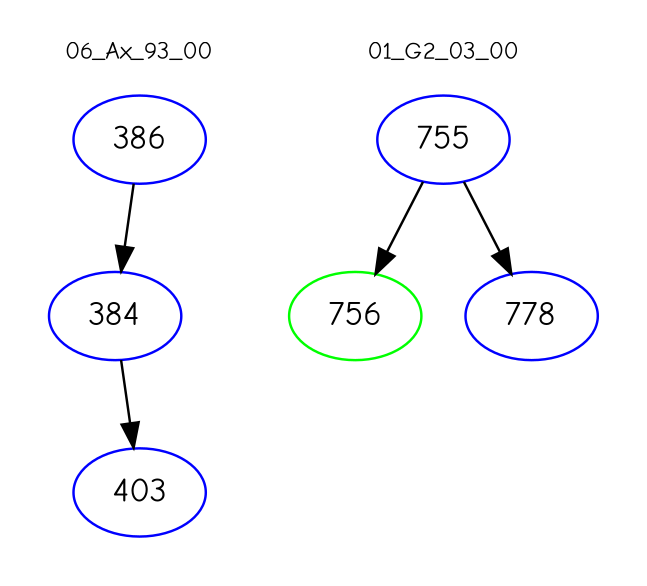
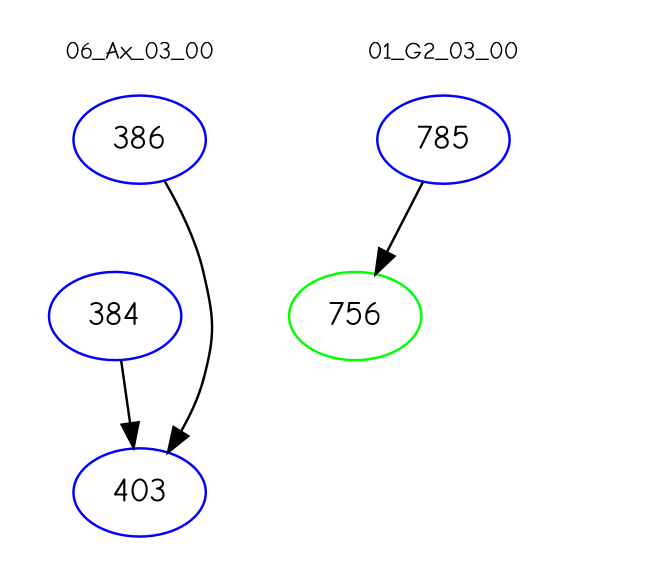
(140, 53) -> (140, 53)
(443, 140) -> (443, 140)
(129, 215) -> (210, 304)
(532, 316) -> none
